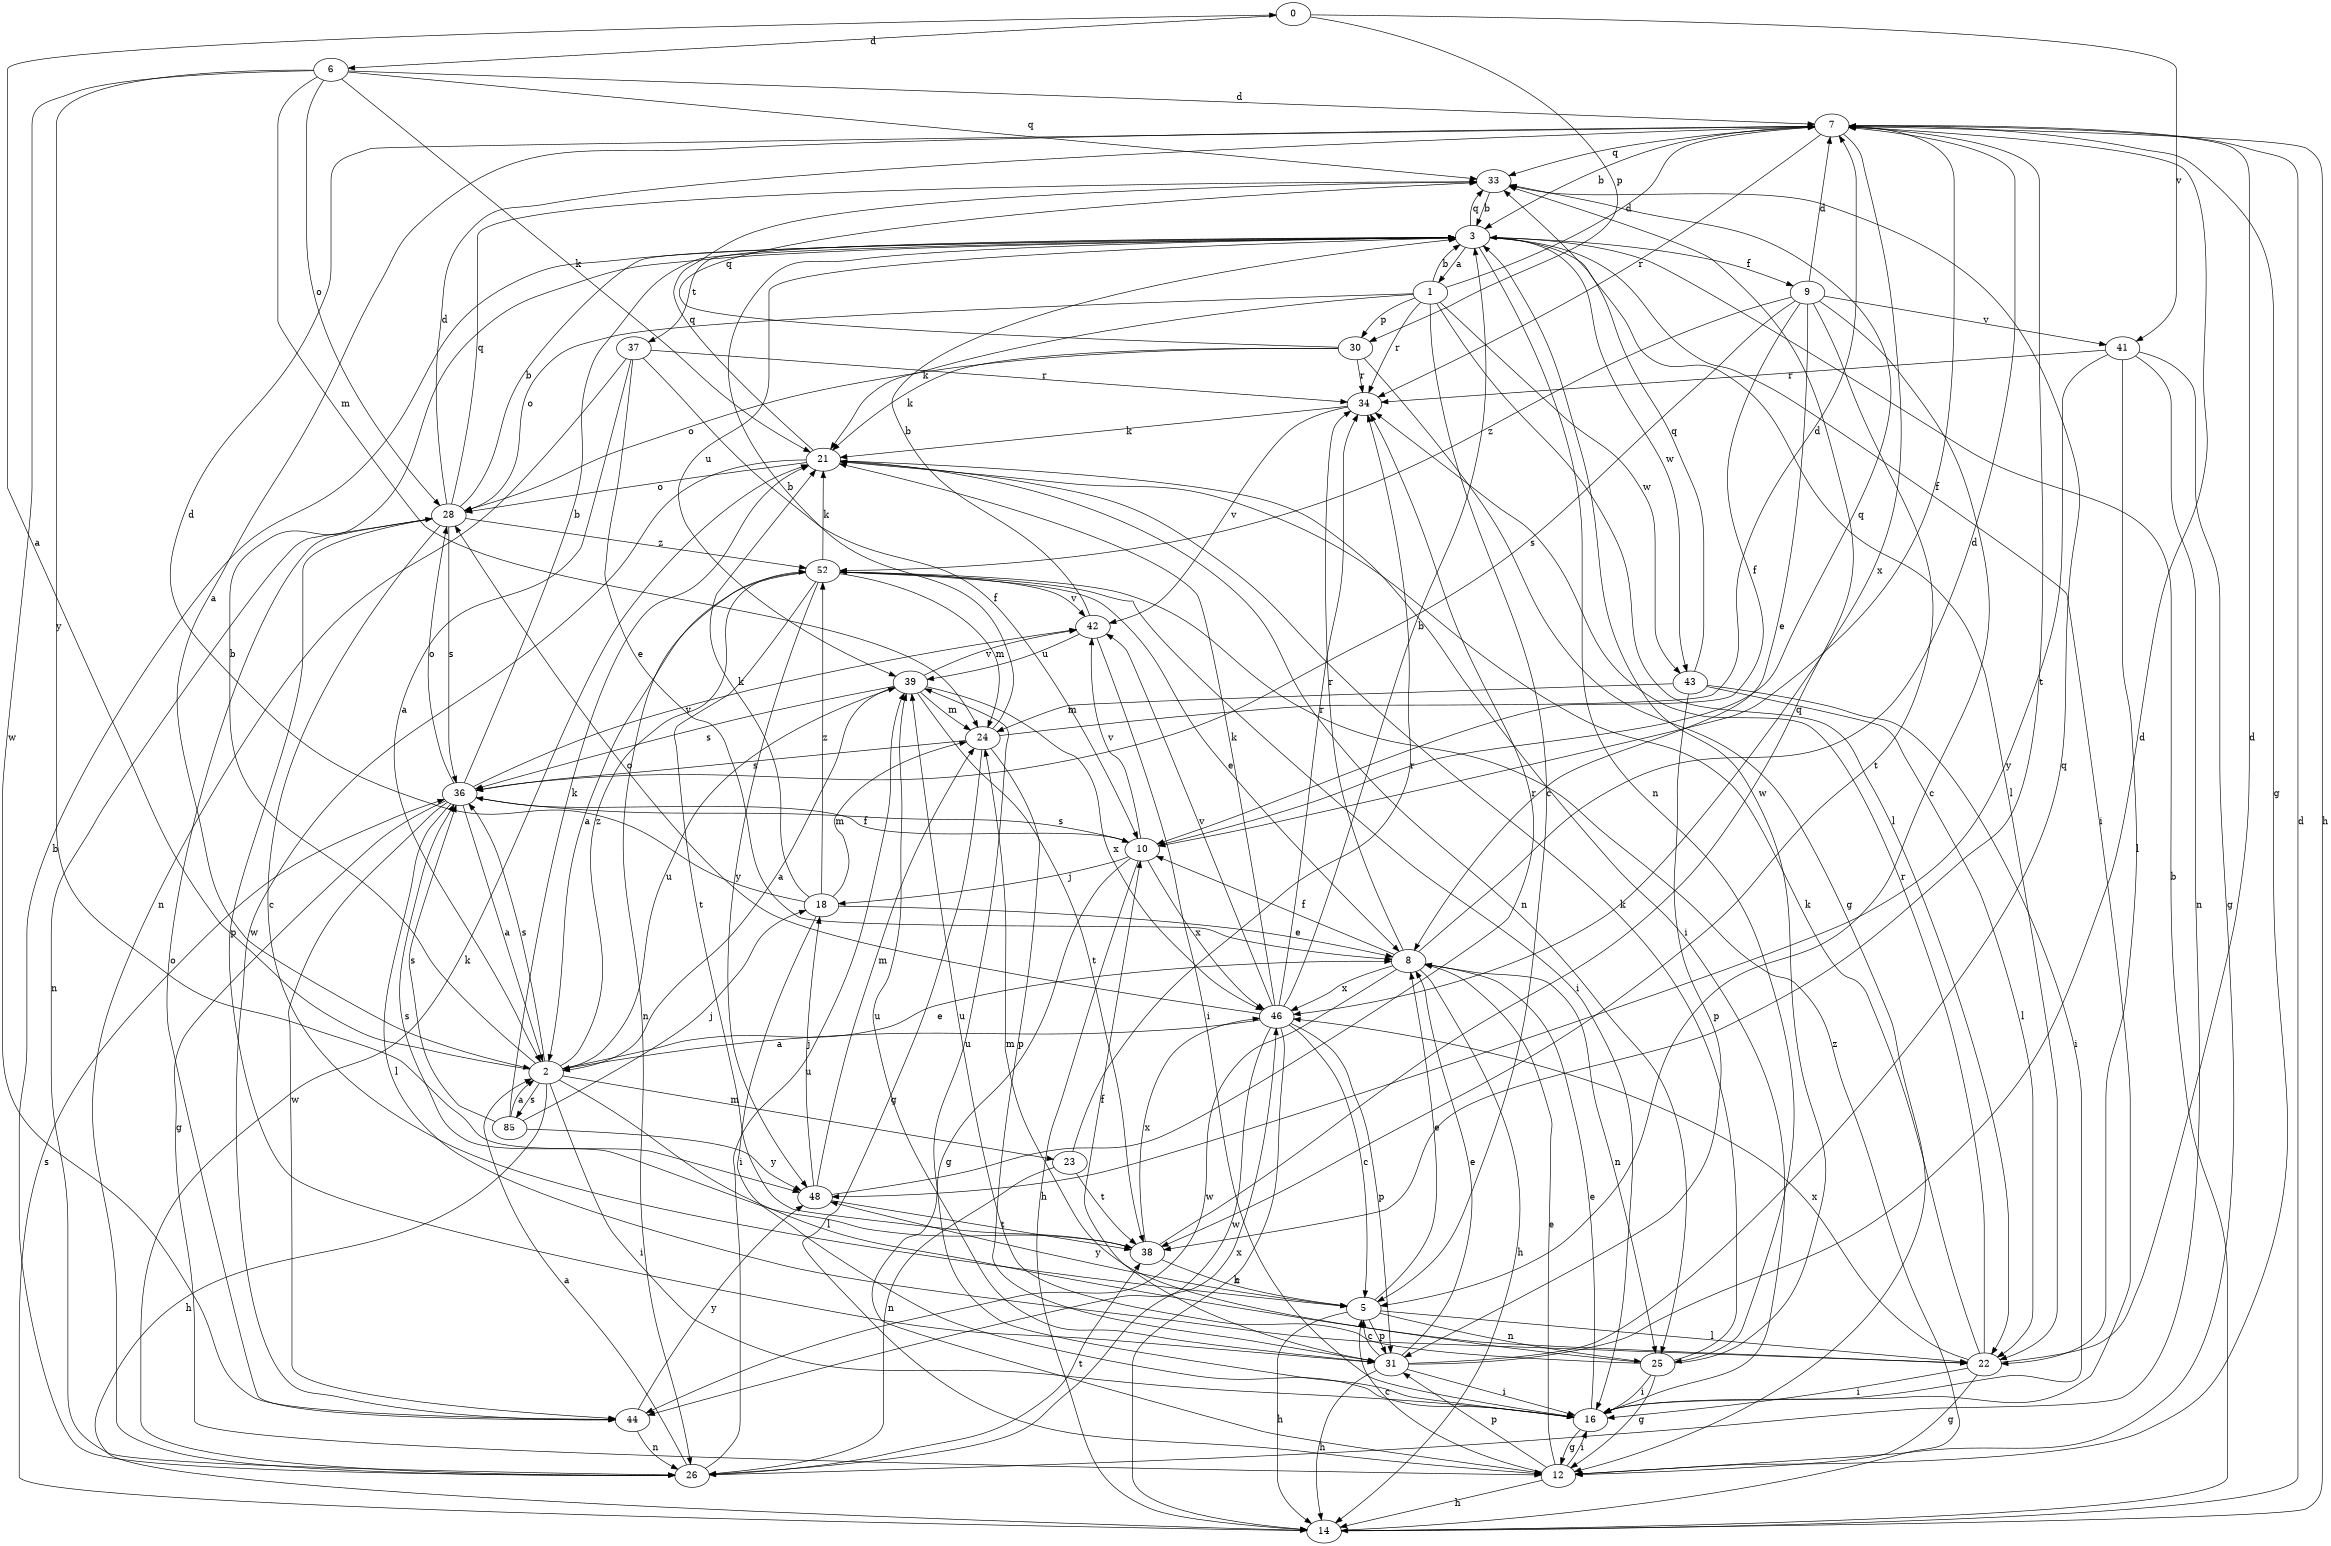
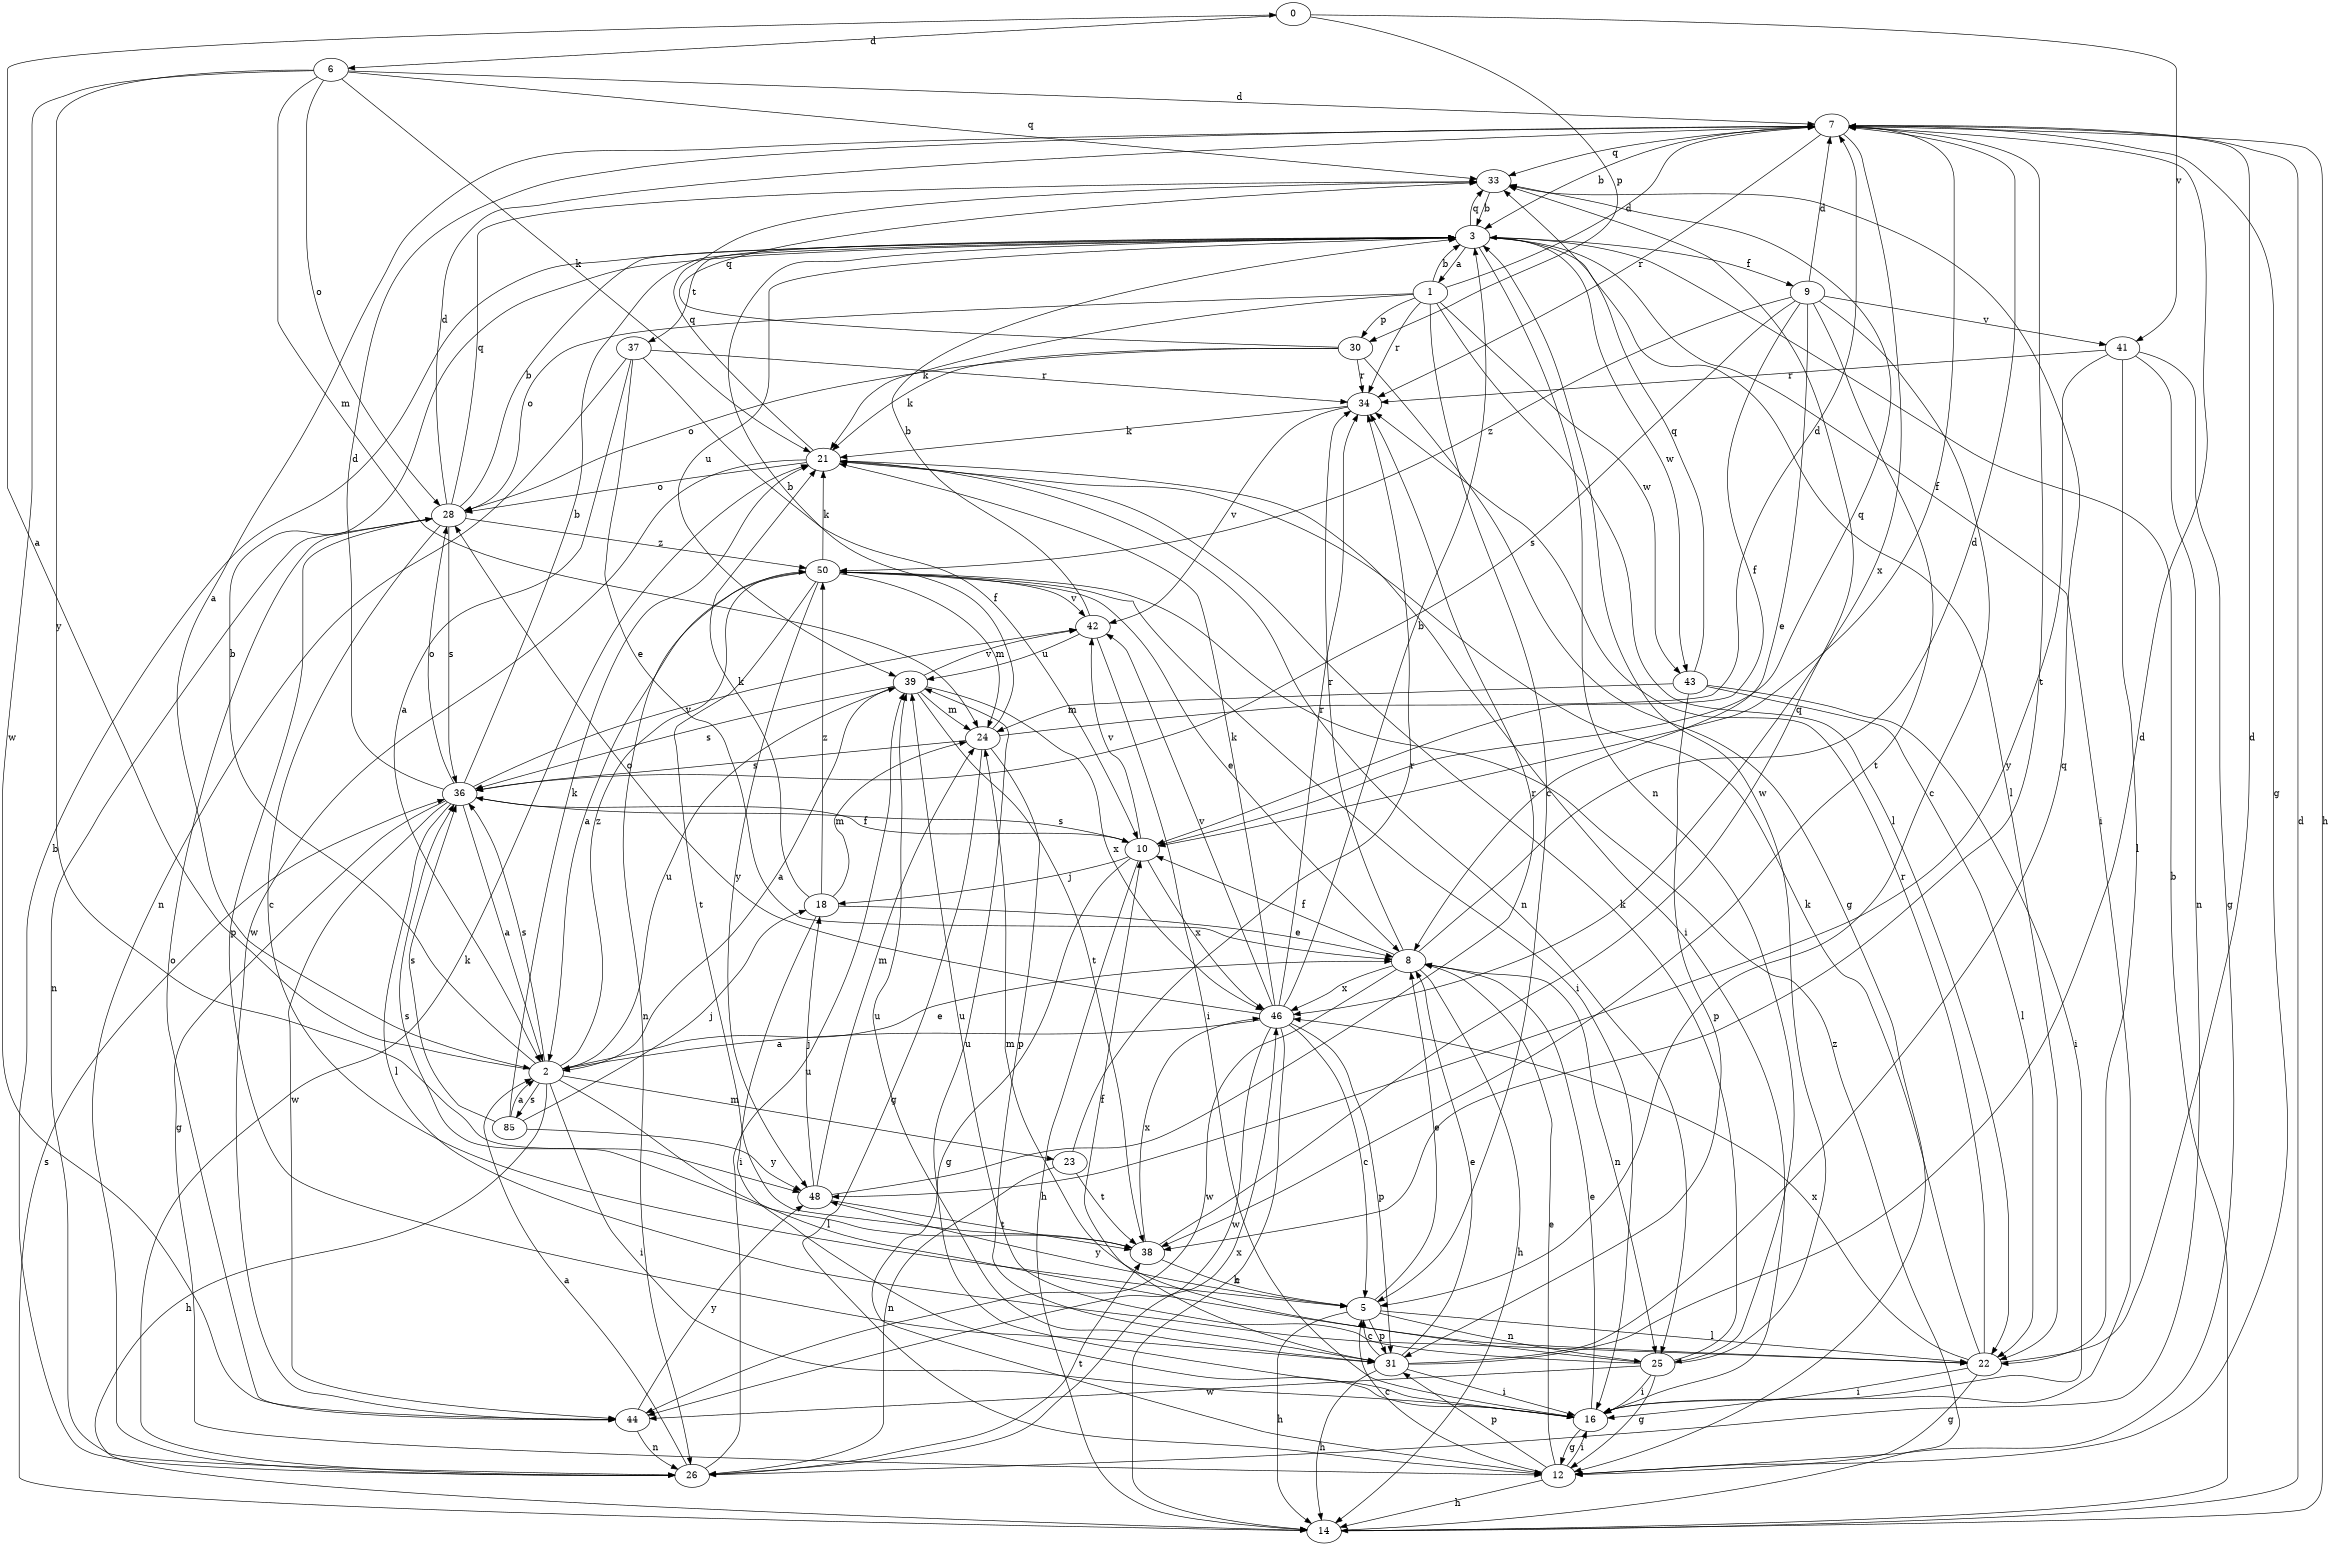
(463, 146) -> (801, 153)
(823, 571) -> (823, 571)
none -> (1148, 1392)
